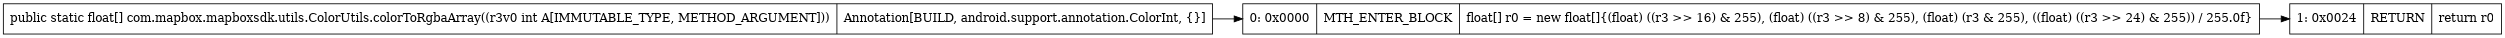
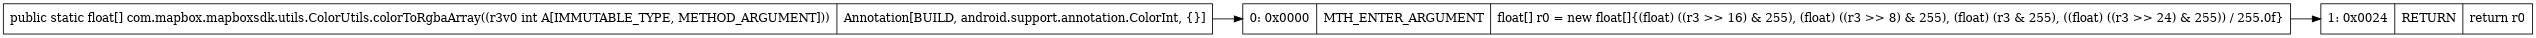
(1388, 18) -> (1404, 18)
